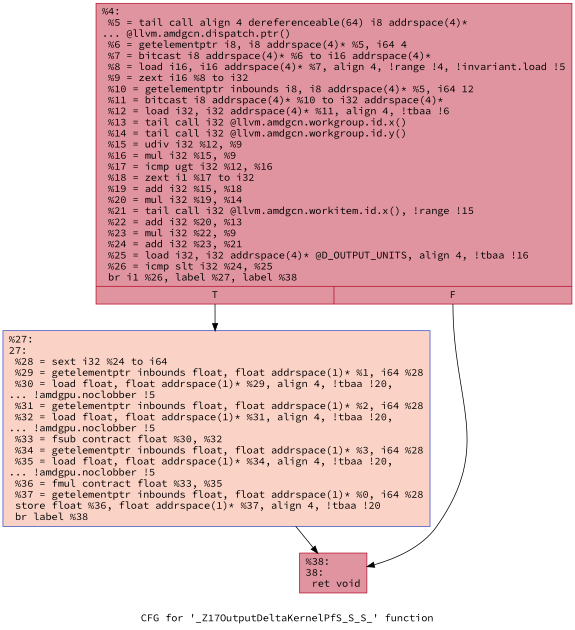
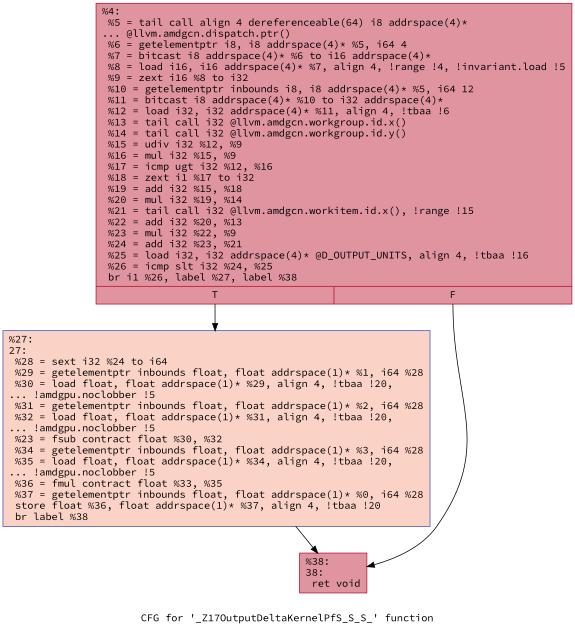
(116, 439) -> (116, 439)
